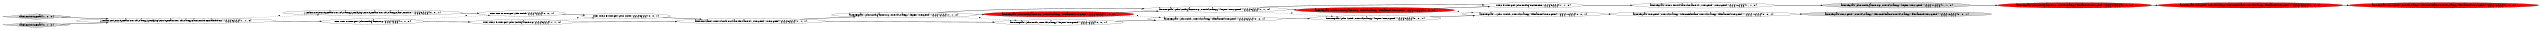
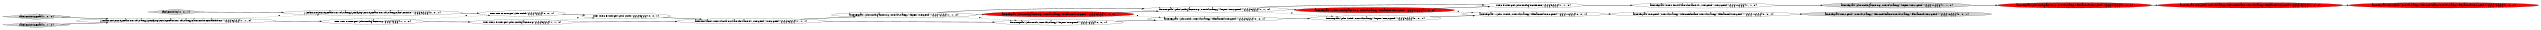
none -> (176, 12)
